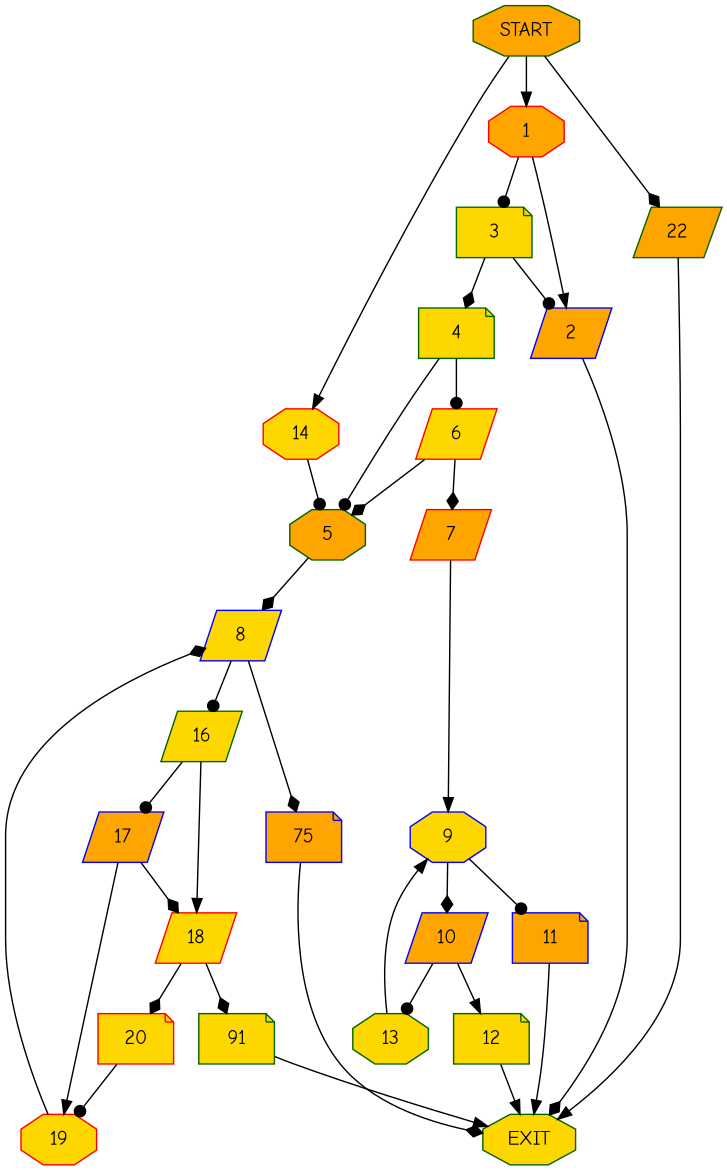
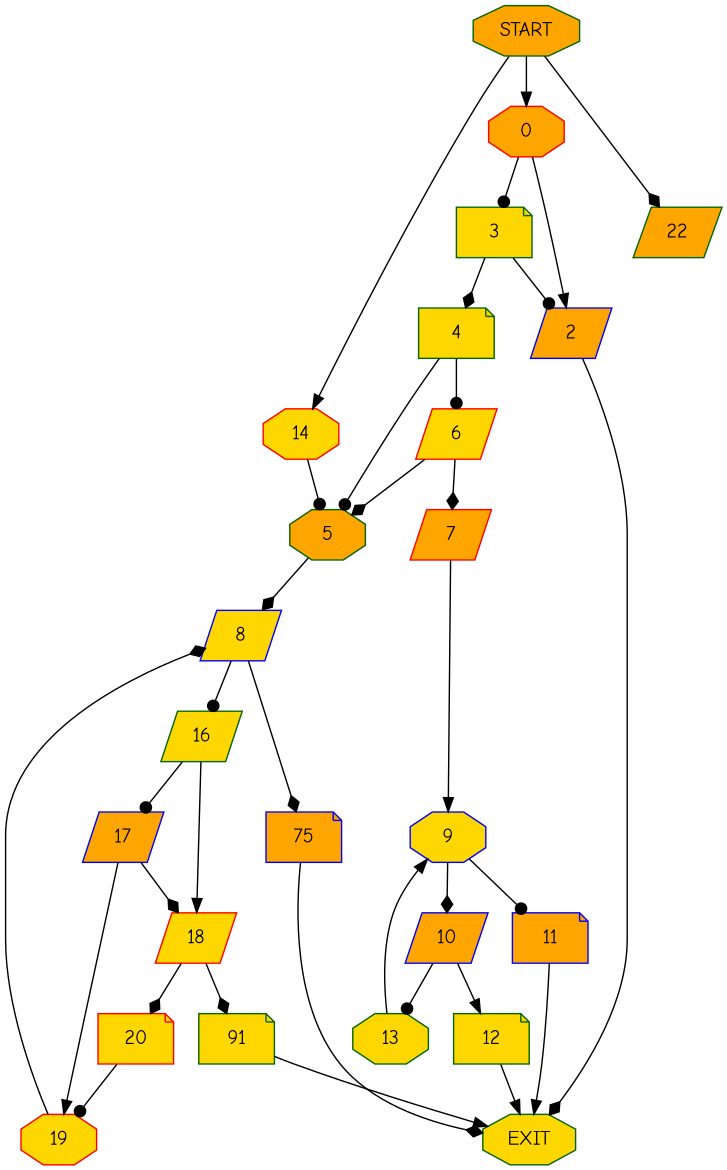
(526, 132) -> (526, 132)
(680, 704) -> none
